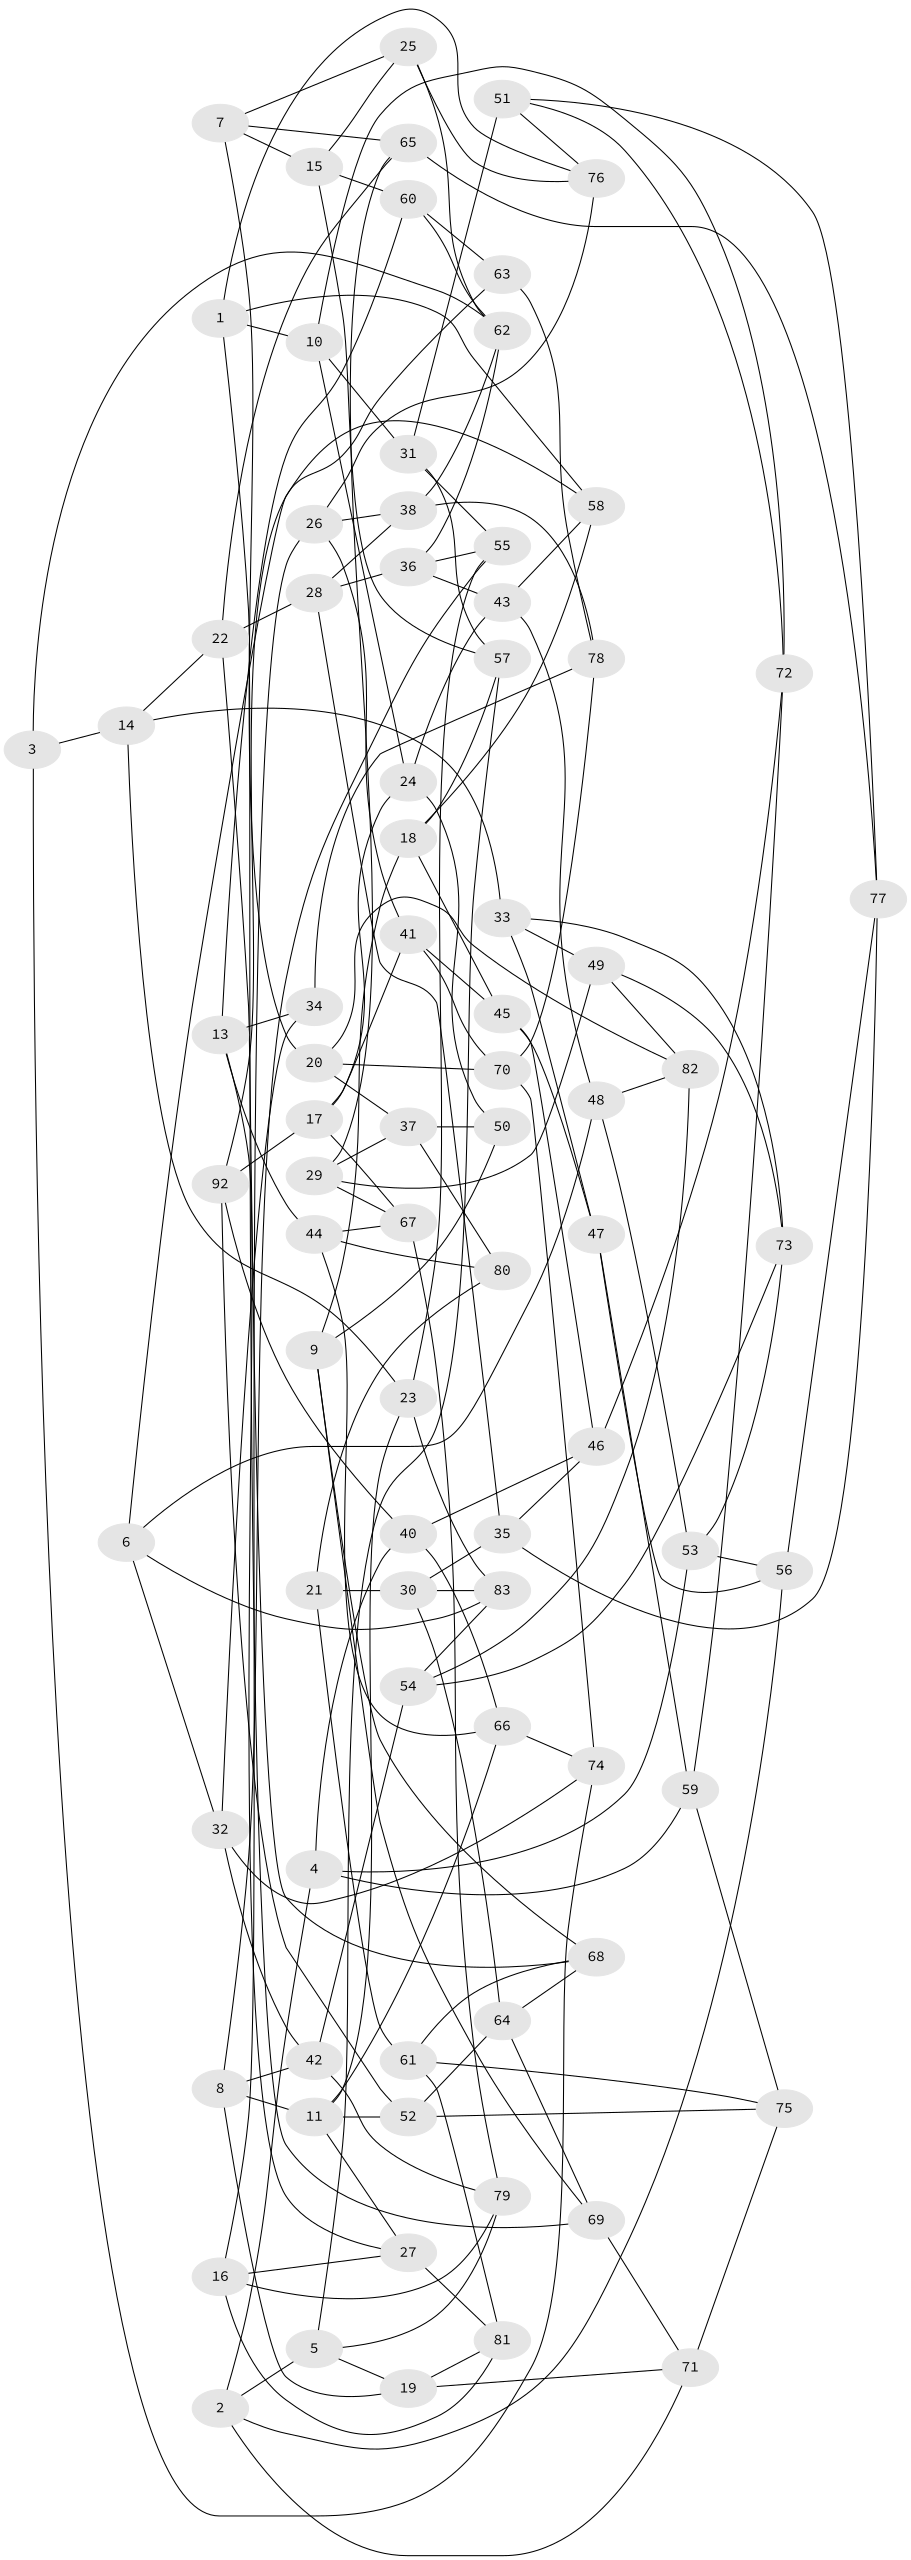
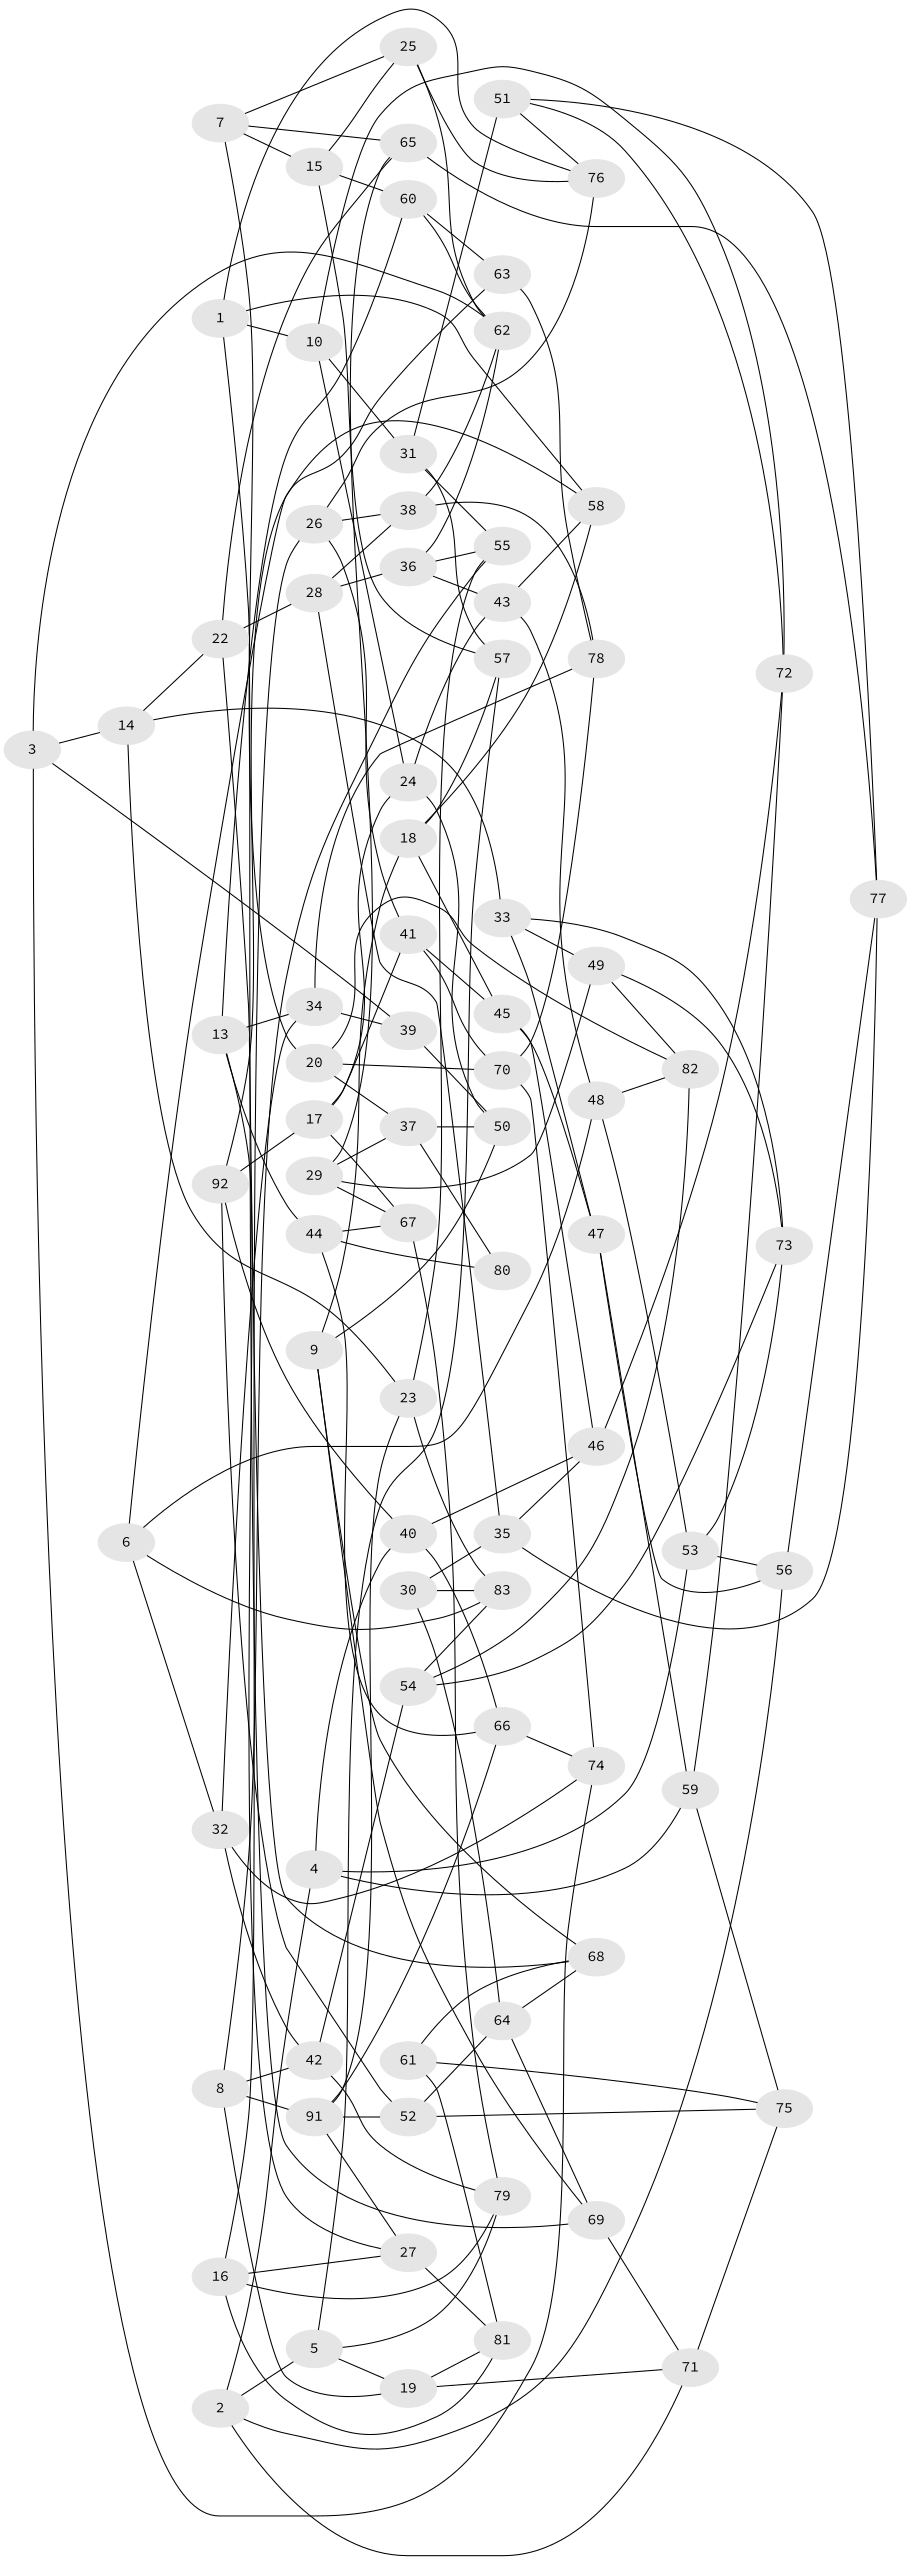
none -> (408, 1031)
(314, 1591) -> none
(314, 2117) -> (314, 2117)
